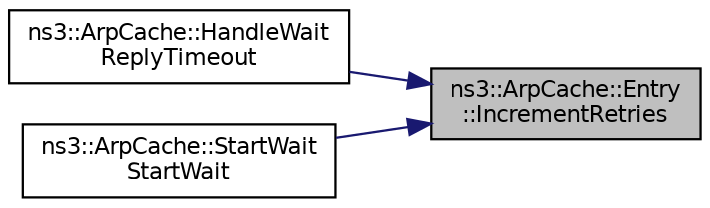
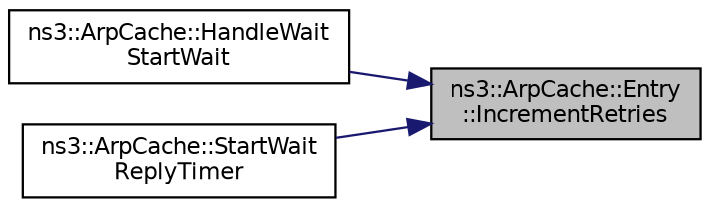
(179, 47) -> (179, 47)
(179, 161) -> (179, 161)
